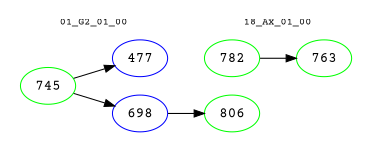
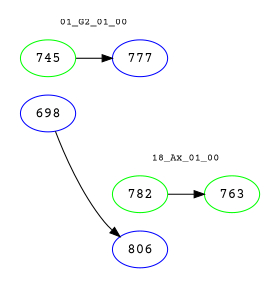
(140, 58) -> (140, 58)
(89, 98) -> none
(232, 113) -> (140, 249)
